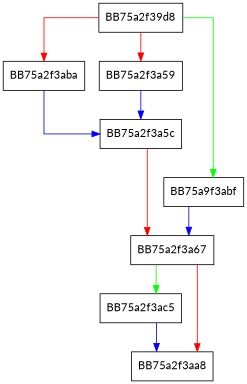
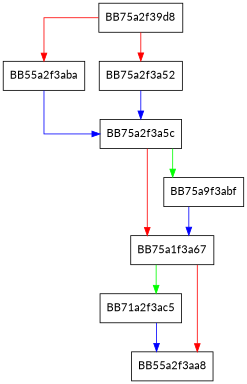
(44, 76) -> (44, 76)
(141, 76) -> (141, 76)
(213, 78) -> (173, 159)
(172, 250) -> (172, 250)
(141, 308) -> (141, 308)
(172, 366) -> (172, 366)
